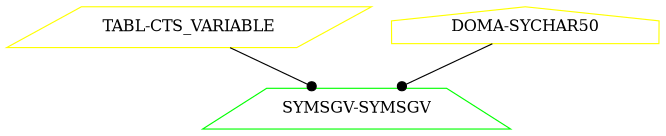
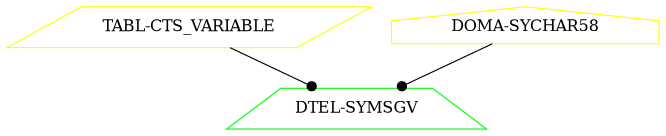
(525, 27) -> (525, 27)
(357, 109) -> (357, 109)
